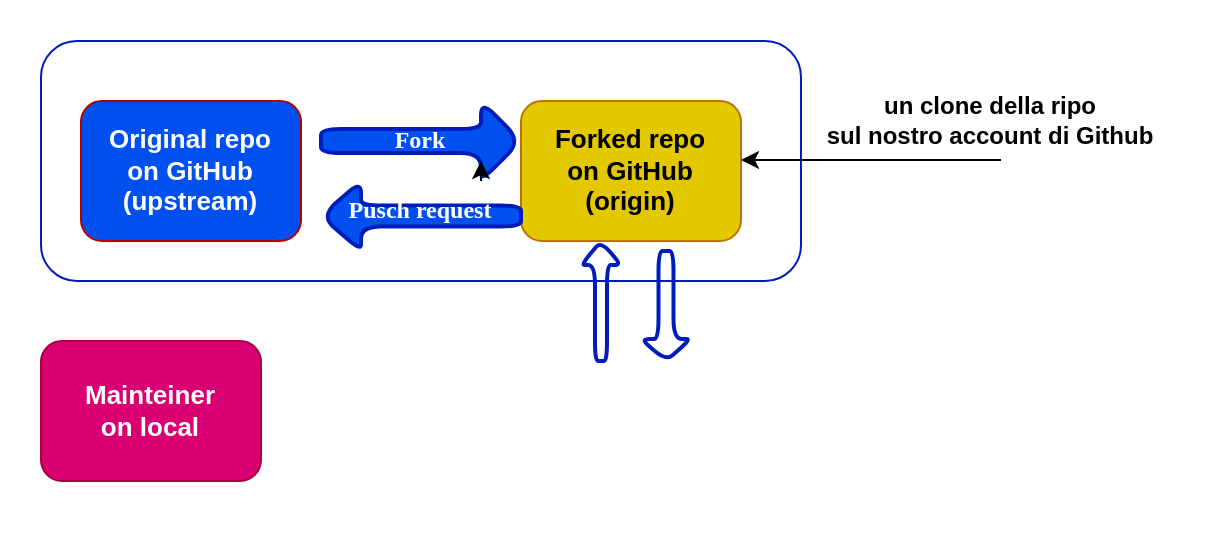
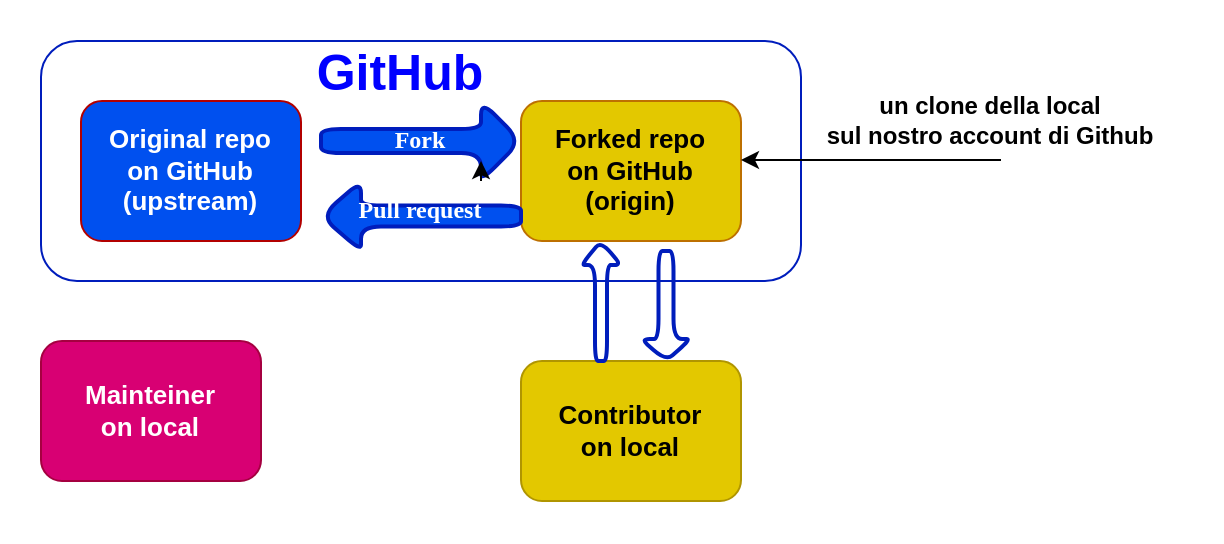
none -> (401, 71)
(991, 121) -> (991, 121)
(421, 211) -> (421, 211)
none -> (631, 431)
